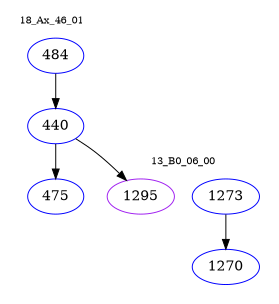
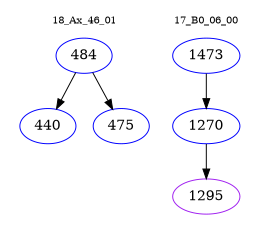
(56, 157) -> (100, 87)
(106, 161) -> (206, 157)
(183, 162) -> (206, 21)
(226, 197) -> (206, 56)
